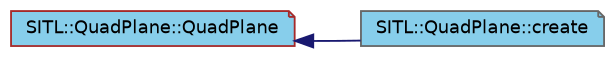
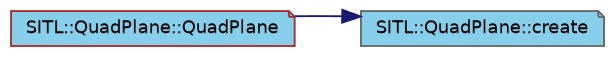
(337, 41) -> (318, 16)
